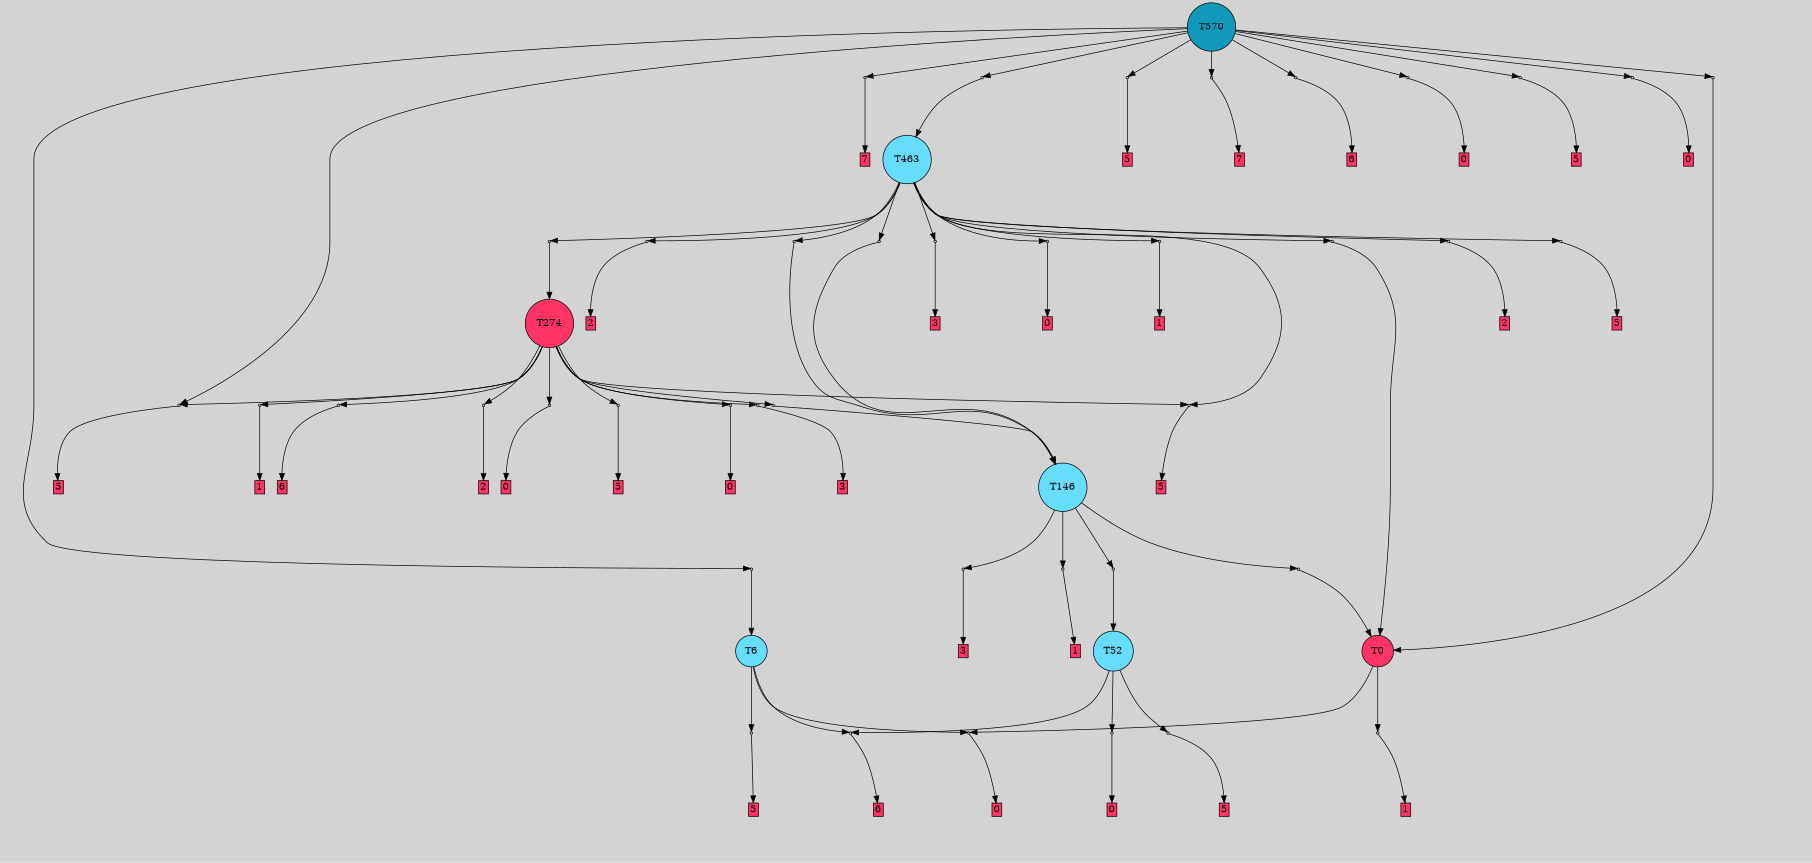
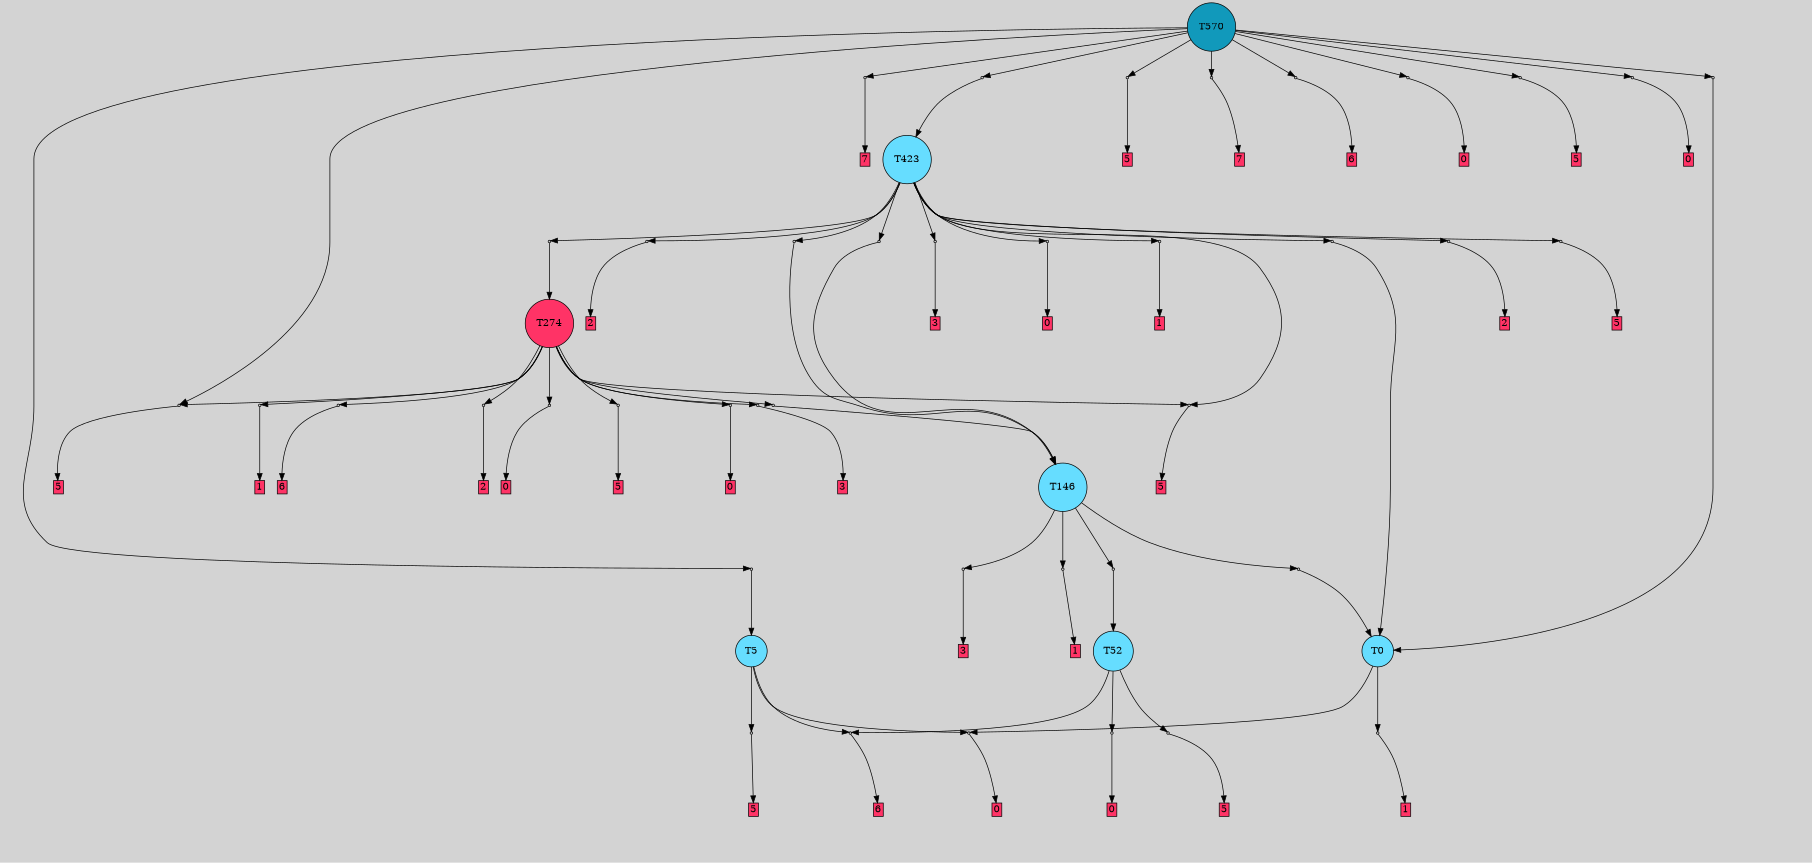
(907, 160) -> (907, 160)
(751, 651) -> (751, 651)
(1378, 651) -> (1378, 651)
